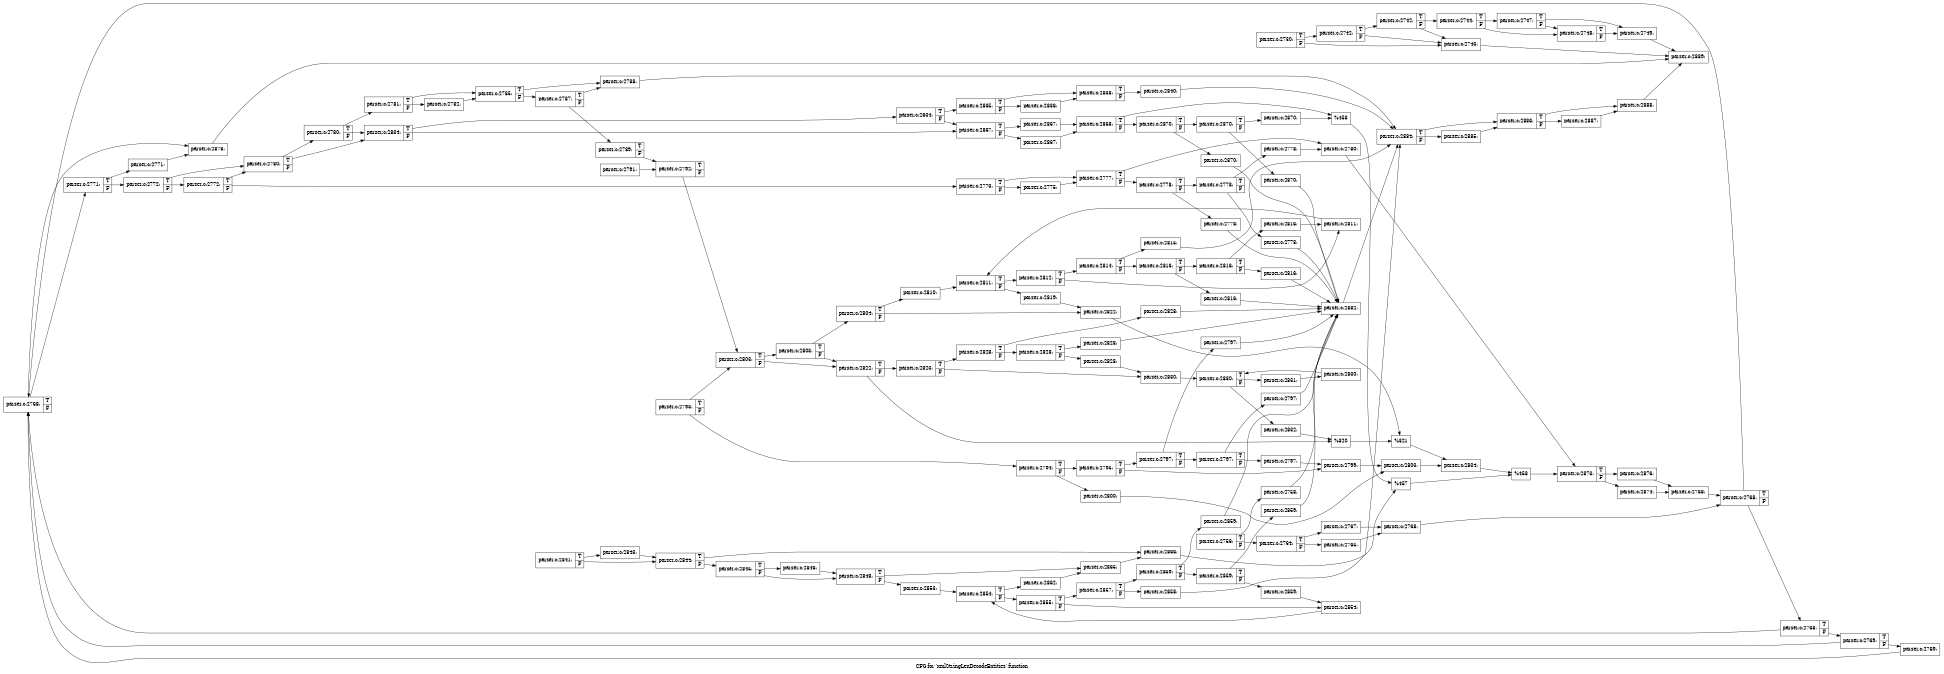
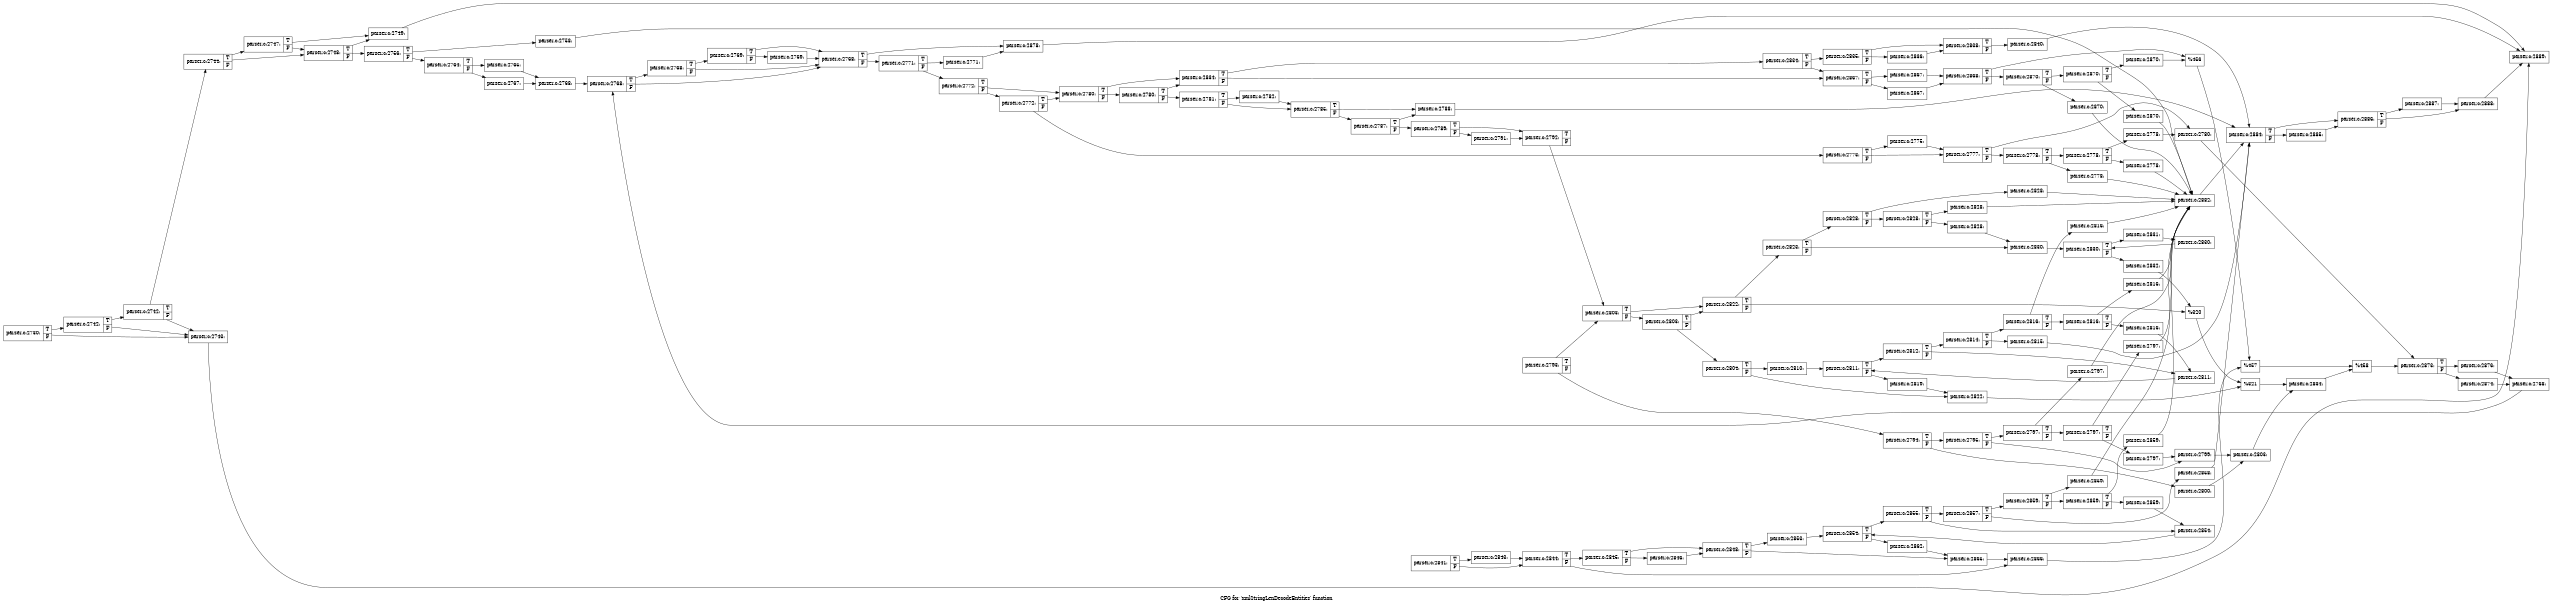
none -> (356, 53)
none -> (1464, 134)
